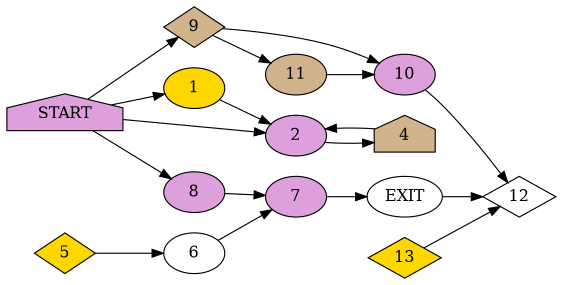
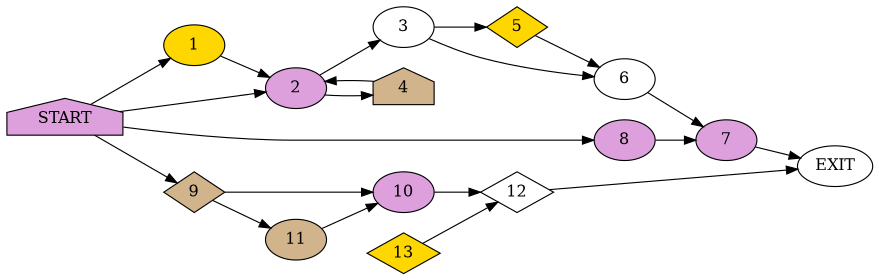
none -> (404, 27)
(457, 197) -> (668, 180)
